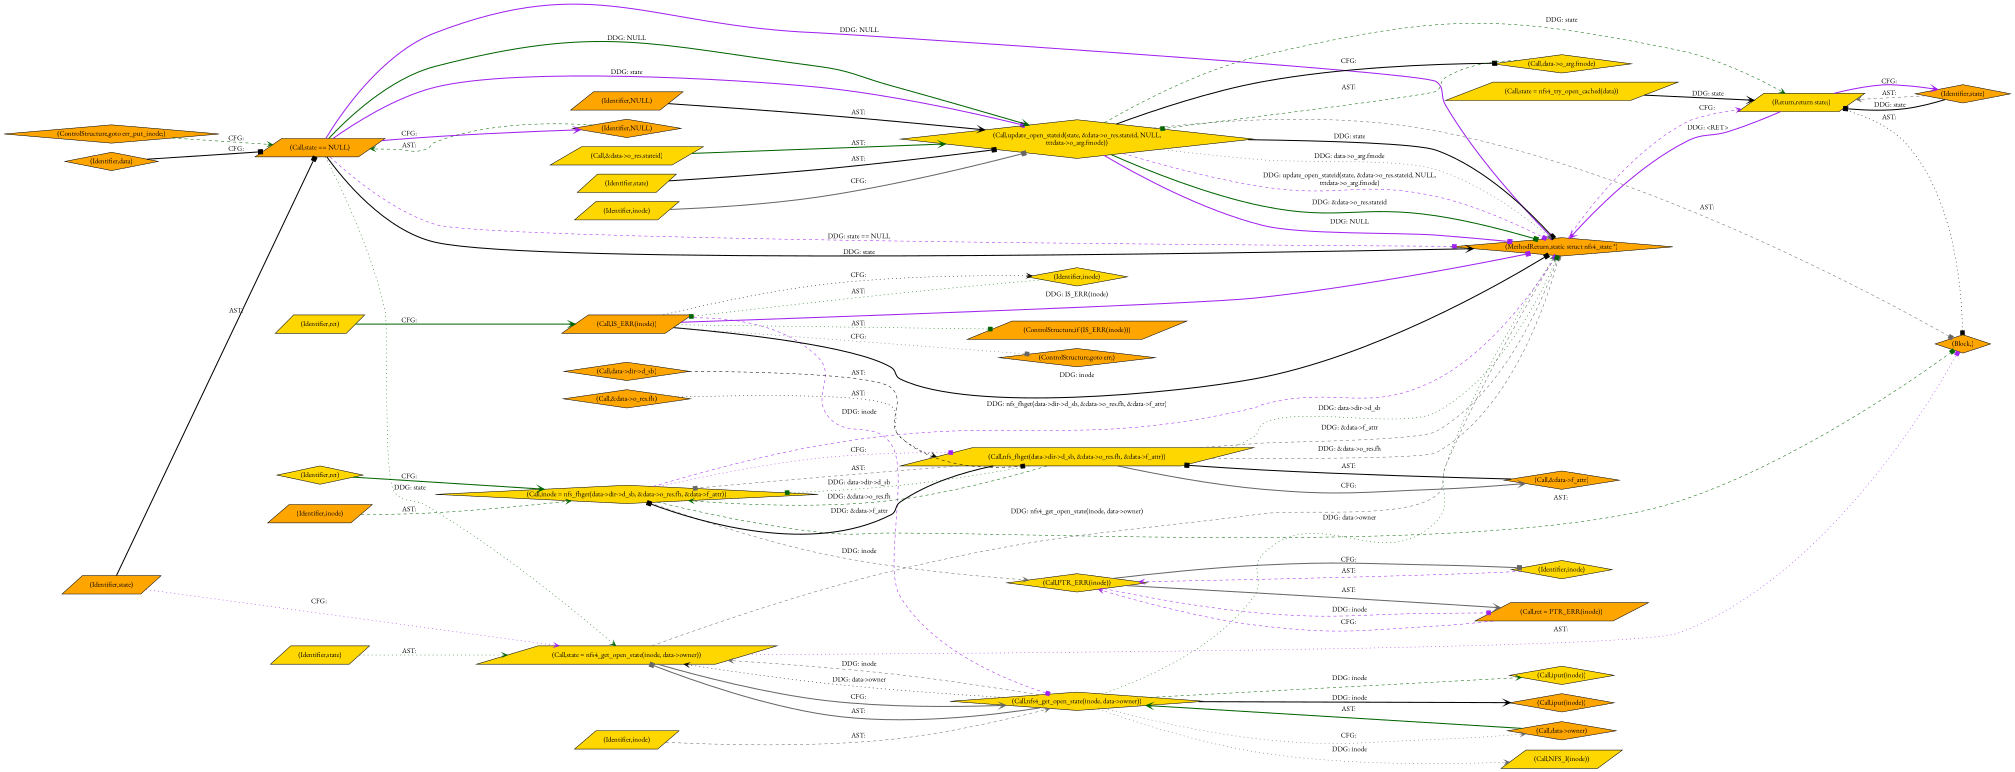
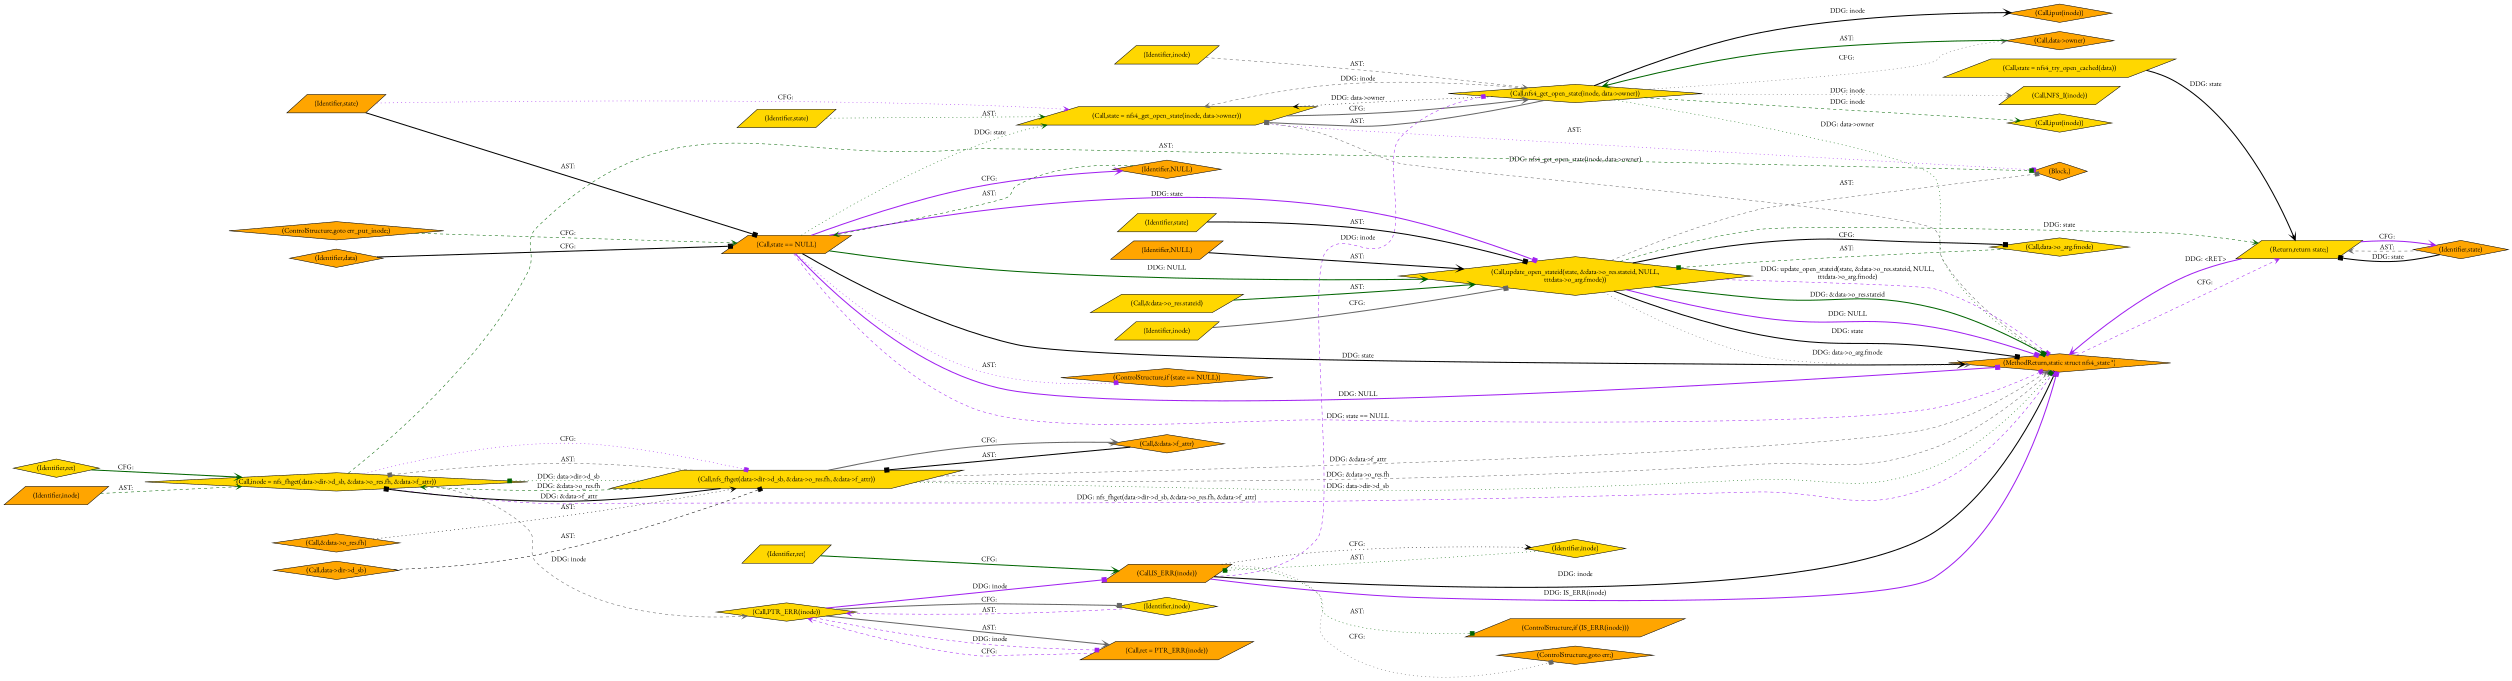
(1938, 197) -> none
none -> (1167, 378)
none -> (964, 594)
